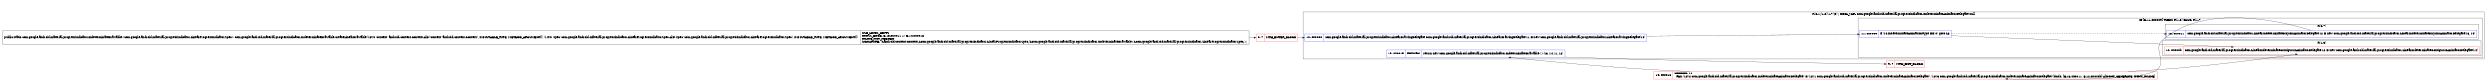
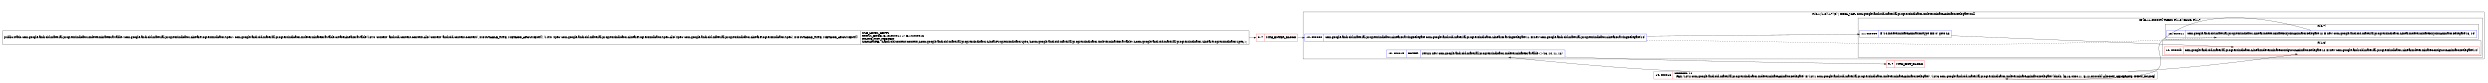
(2058, 34) -> (1931, 44)
(1413, 54) -> (1413, 54)
